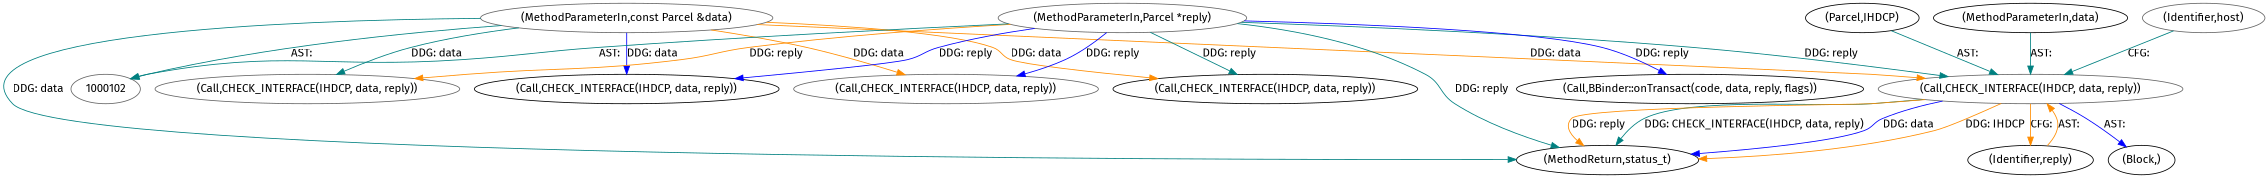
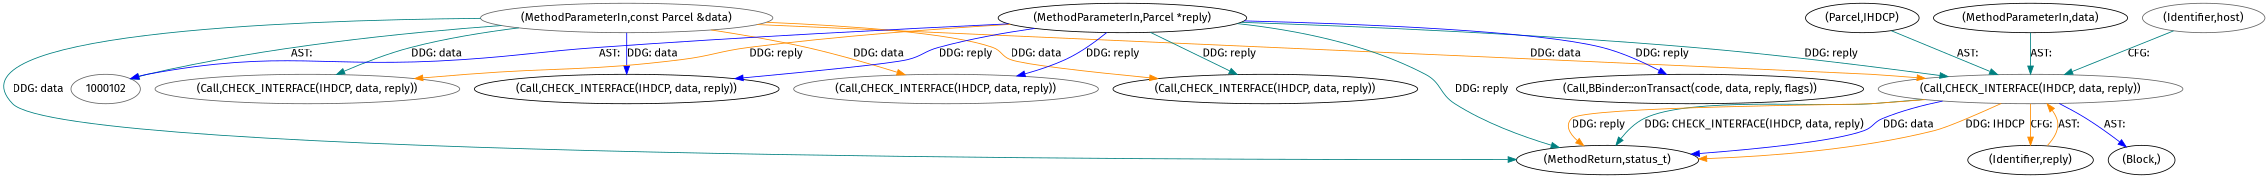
(1122, 18) -> (1122, 18)
(573, 49) -> (573, 49)
